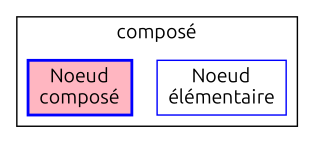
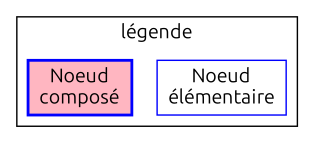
(157, 33) -> (157, 33)
